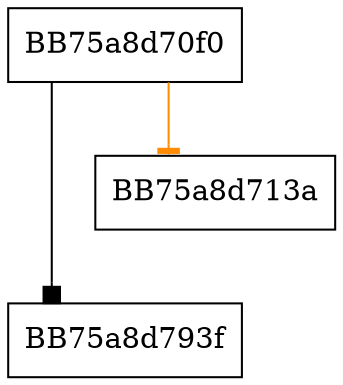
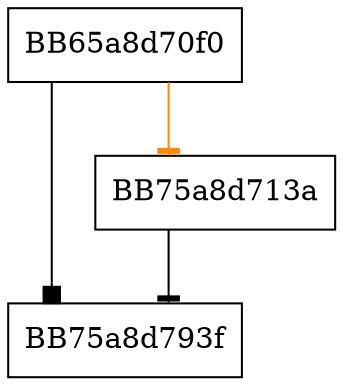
(125, 45) -> (125, 45)
none -> (169, 261)
